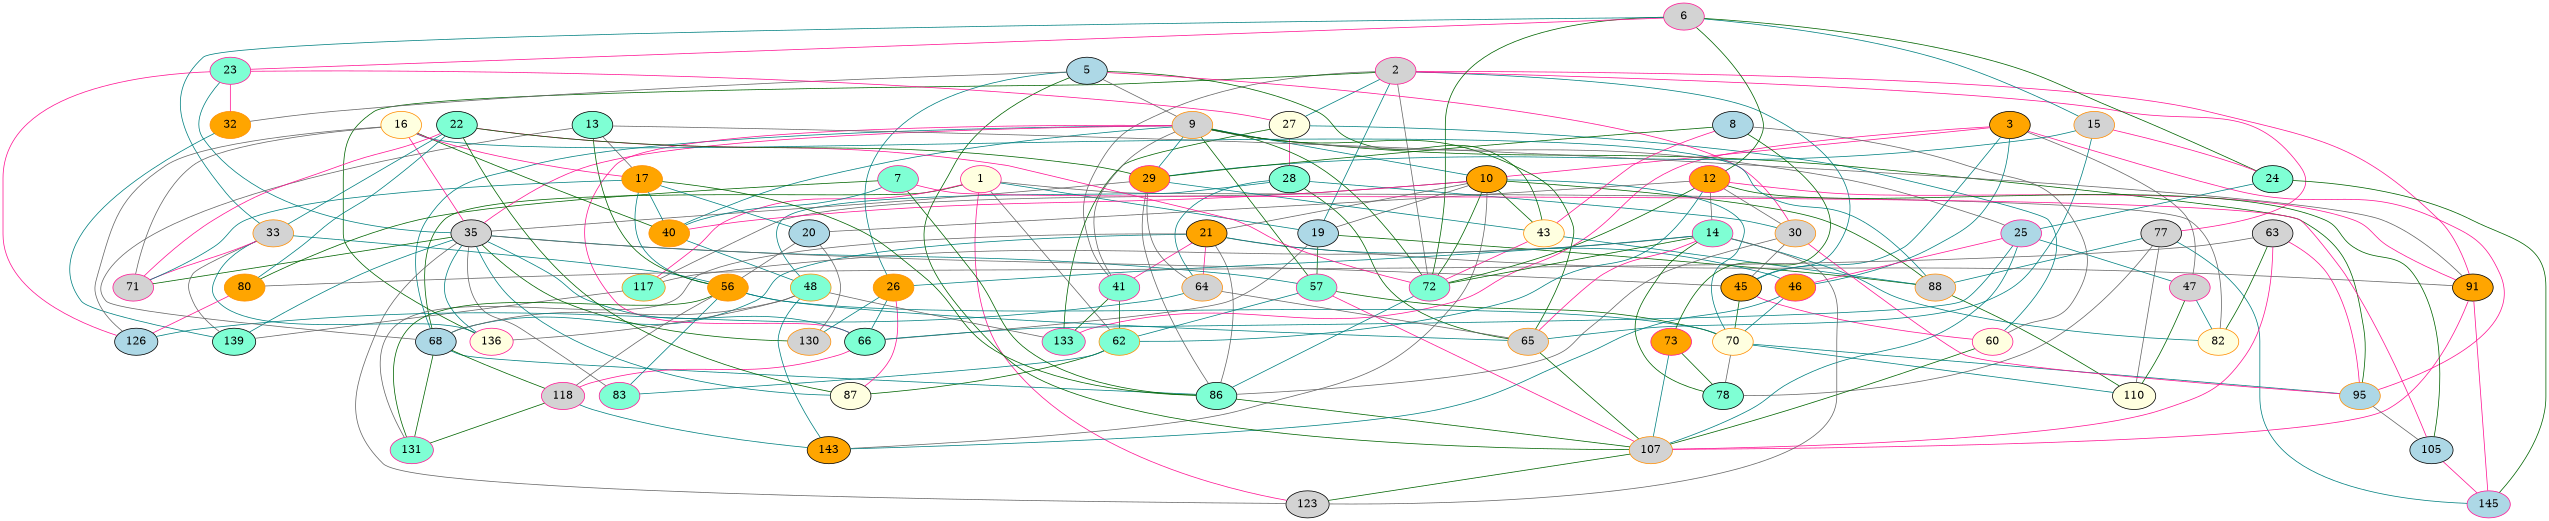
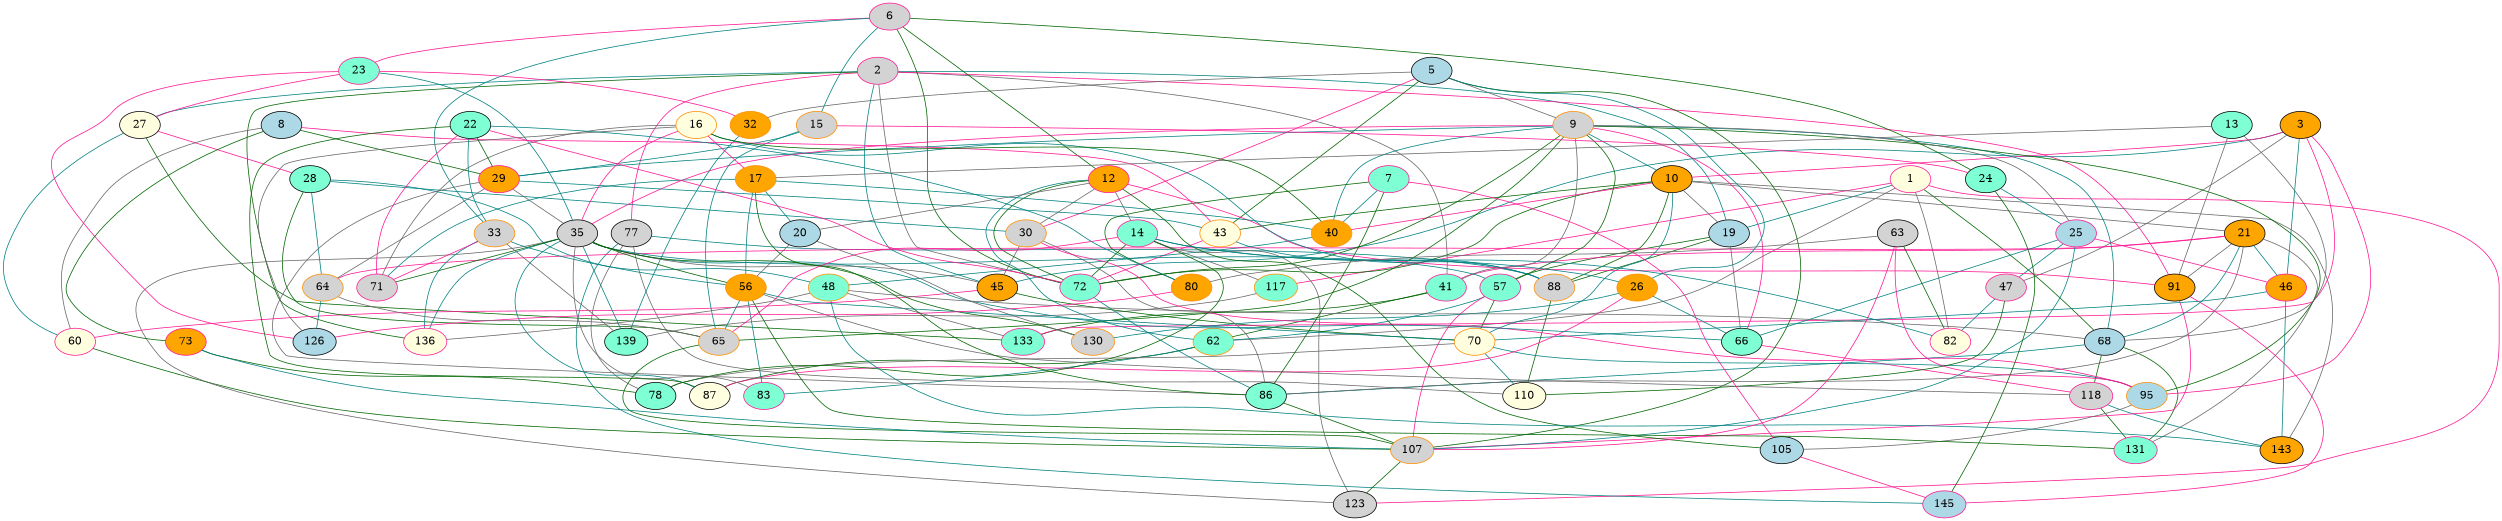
(1056, 198) -> none
(623, 235) -> (653, 263)
(2218, 342) -> (1950, 342)
